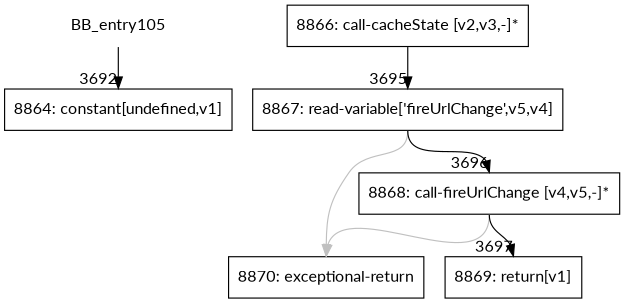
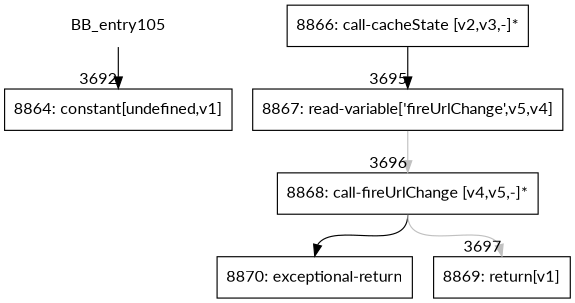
(443, 152) -> (408, 146)
(349, 172) -> none
(497, 232) -> (449, 236)
(413, 237) -> (367, 236)
